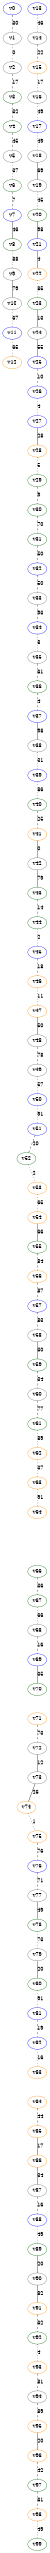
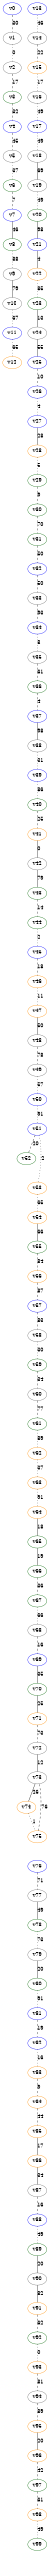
(12, 127) -> (12, 127)
(40, 200) -> (40, 200)
(32, 1173) -> (41, 1159)
(37, 1350) -> (37, 1350)
none -> (37, 1542)
none -> (37, 1704)
(37, 1852) -> (41, 1807)
none -> (37, 2087)
(39, 2353) -> (39, 2353)
